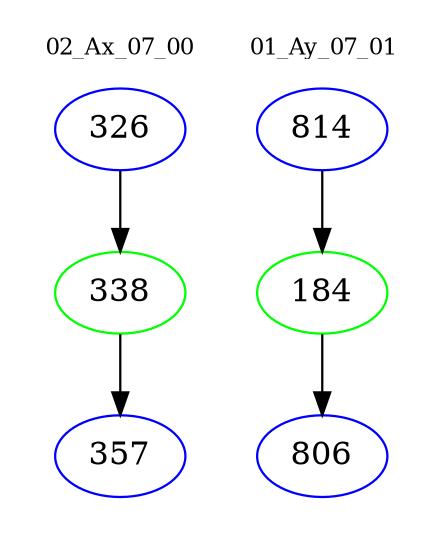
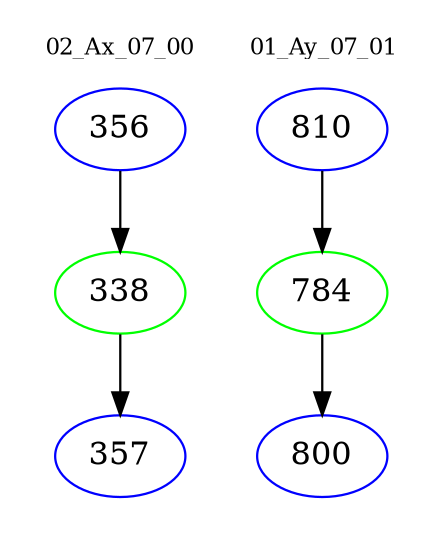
(120, 129) -> (120, 129)
(322, 129) -> (322, 129)
(322, 293) -> (322, 293)
(322, 456) -> (322, 456)
